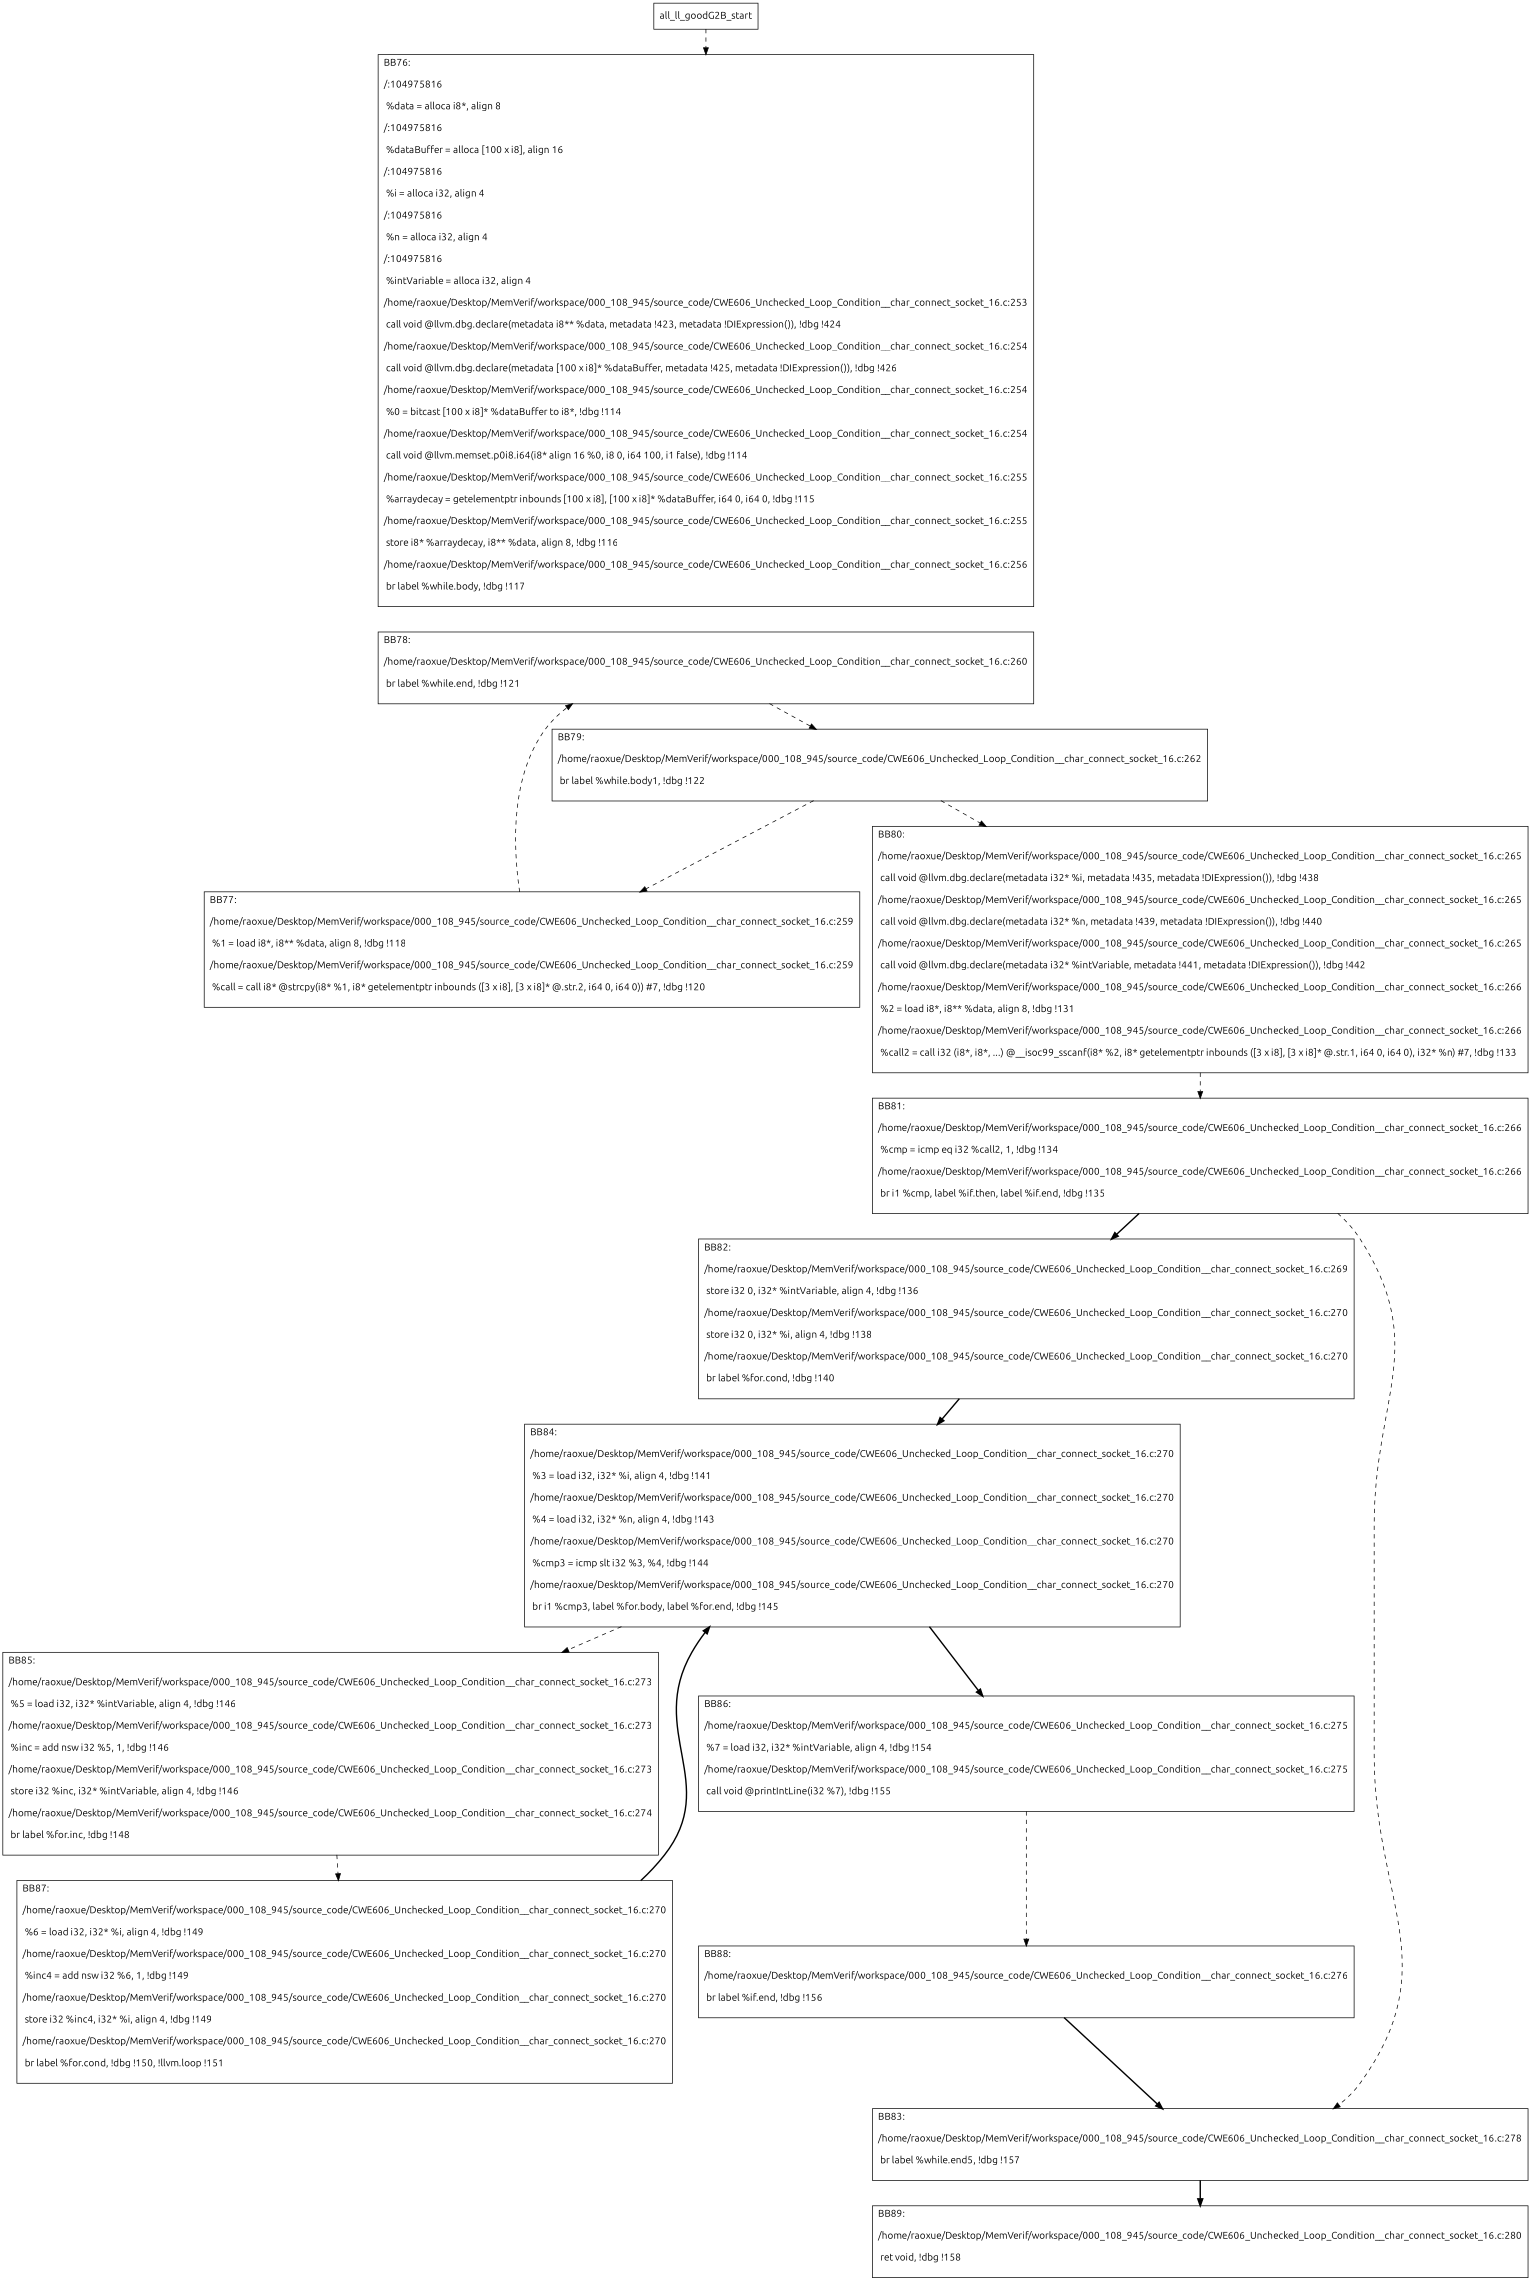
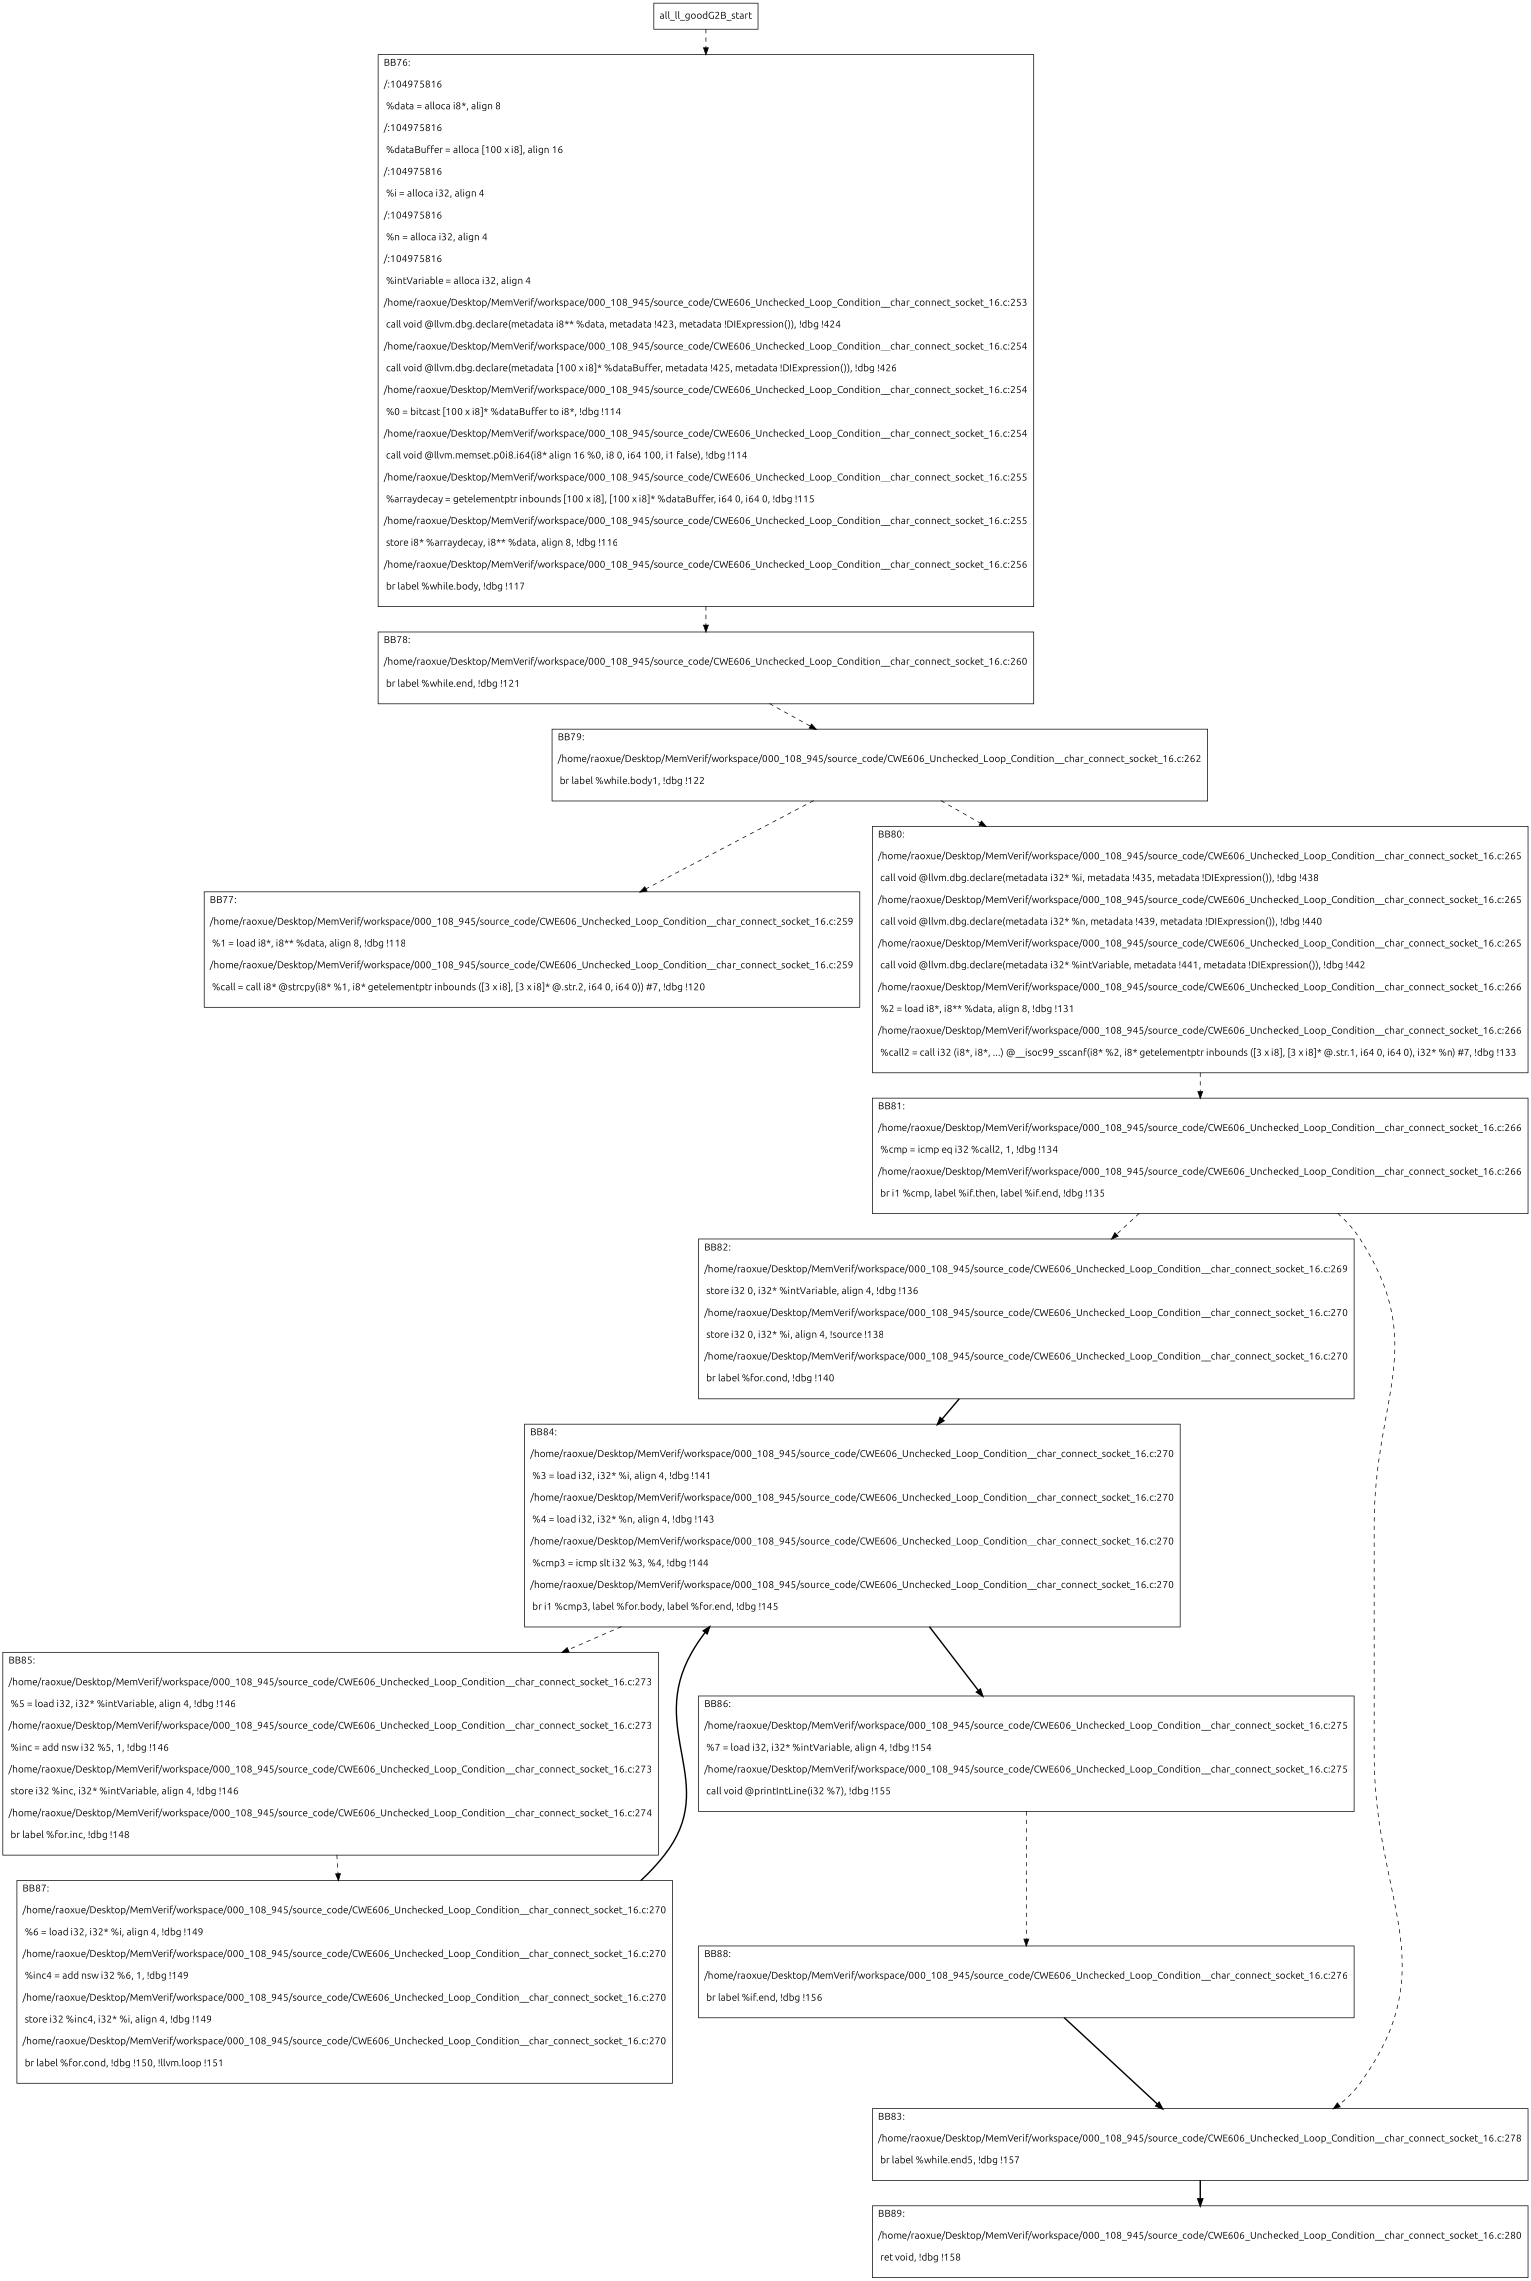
(520, 793) -> (706, 616)
(1128, 1224) -> (1128, 1224)
(788, 1335) -> (794, 1335)
